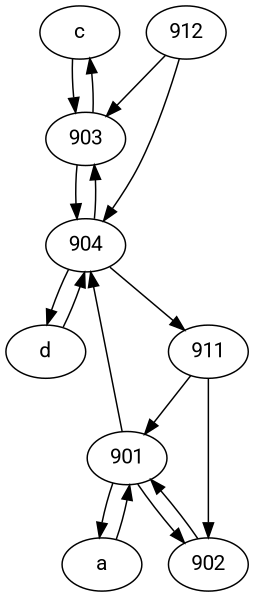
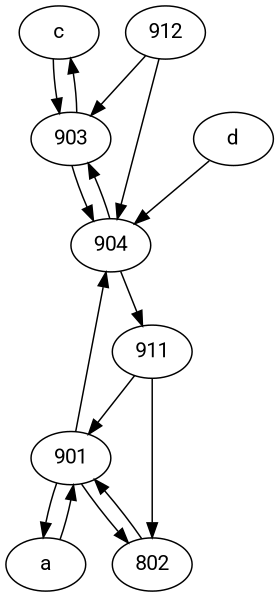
(59, 290) -> none
(208, 565) -> (152, 565)
